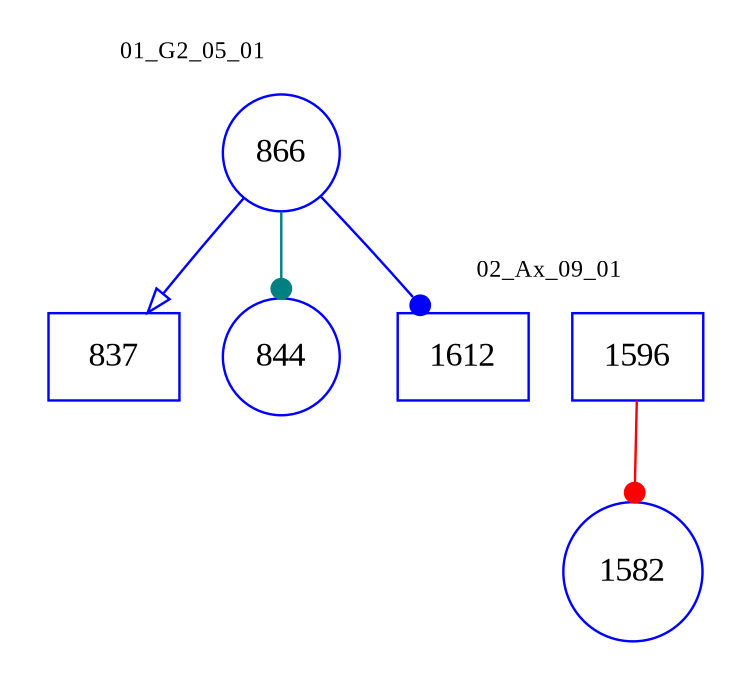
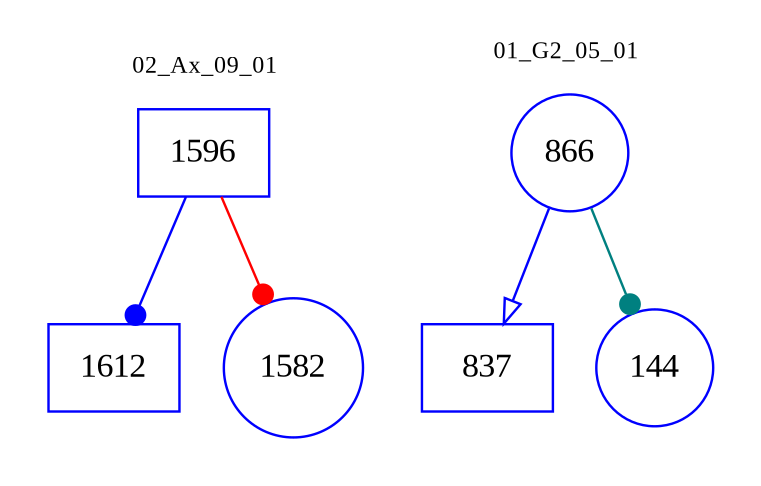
(344, 221) -> (163, 251)
(281, 357) -> (655, 368)
